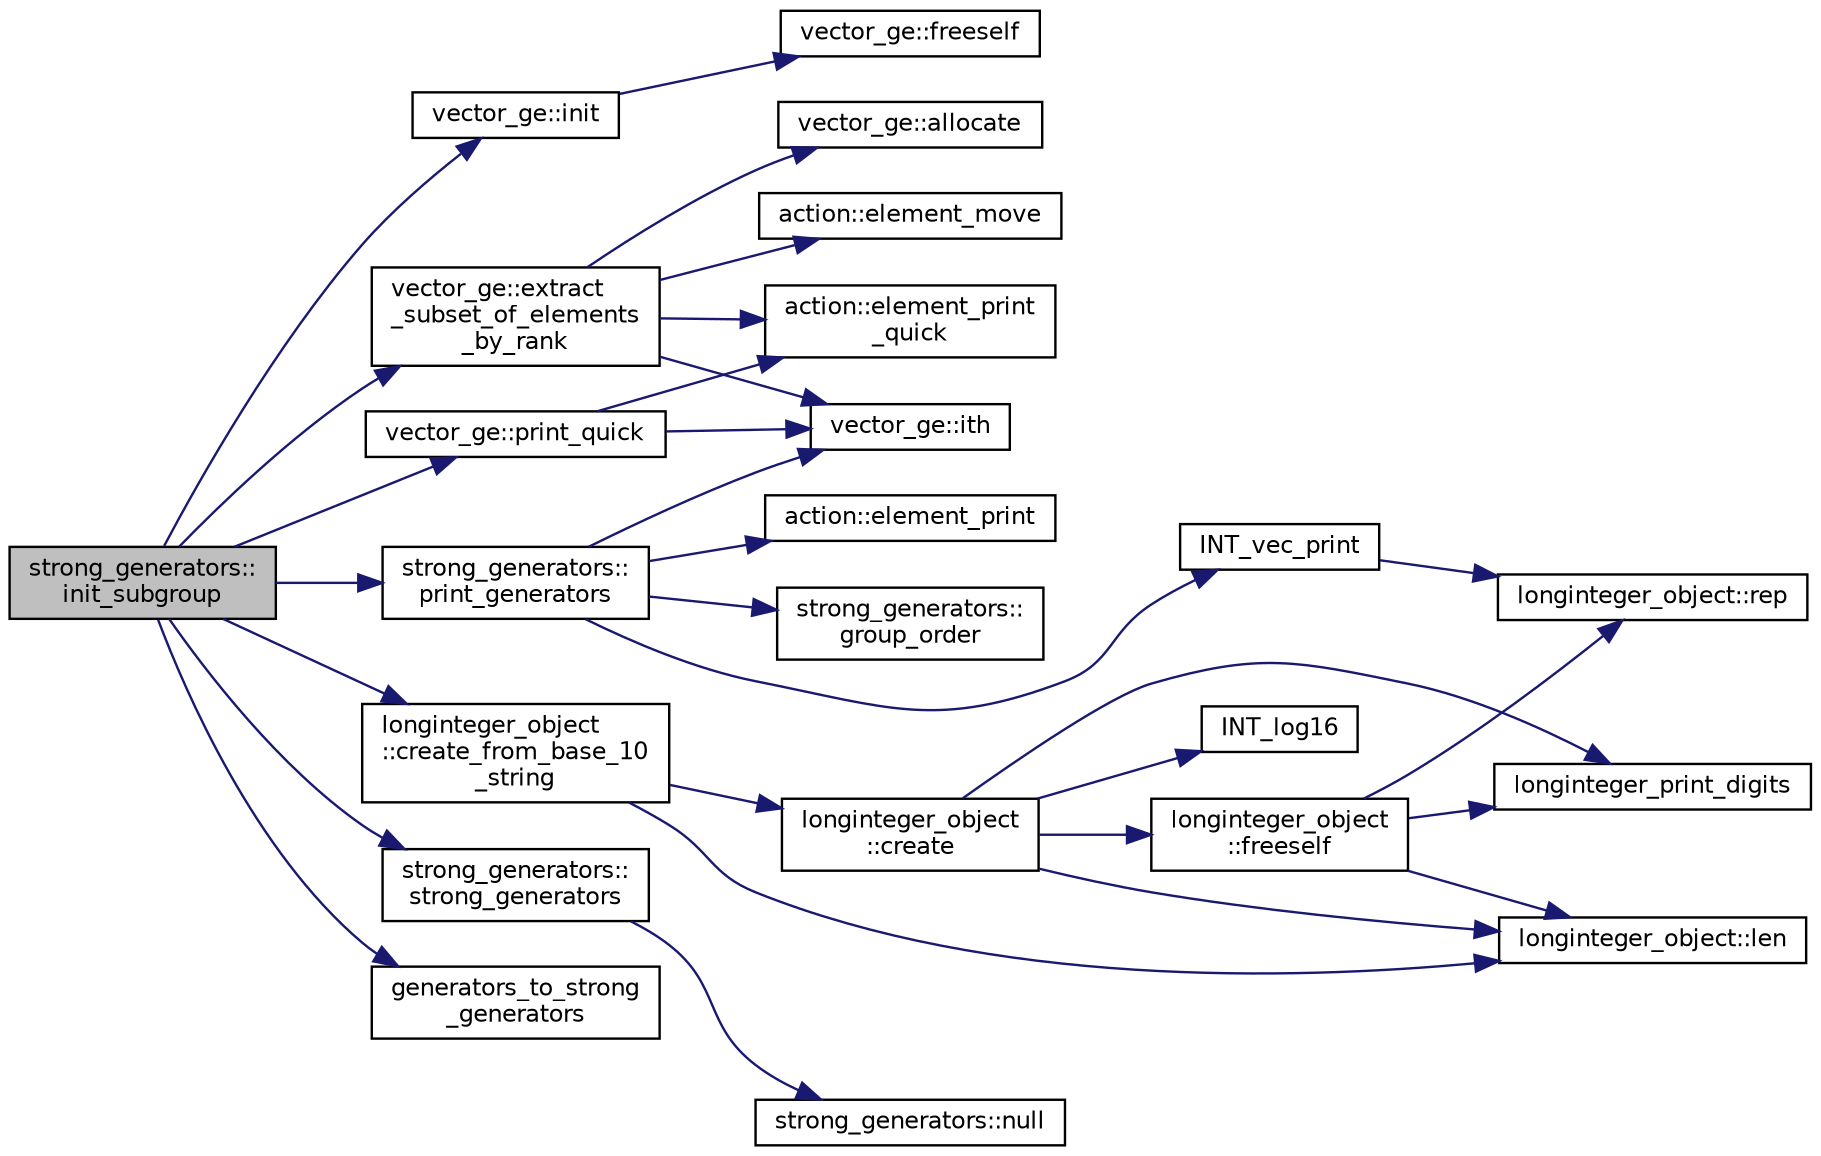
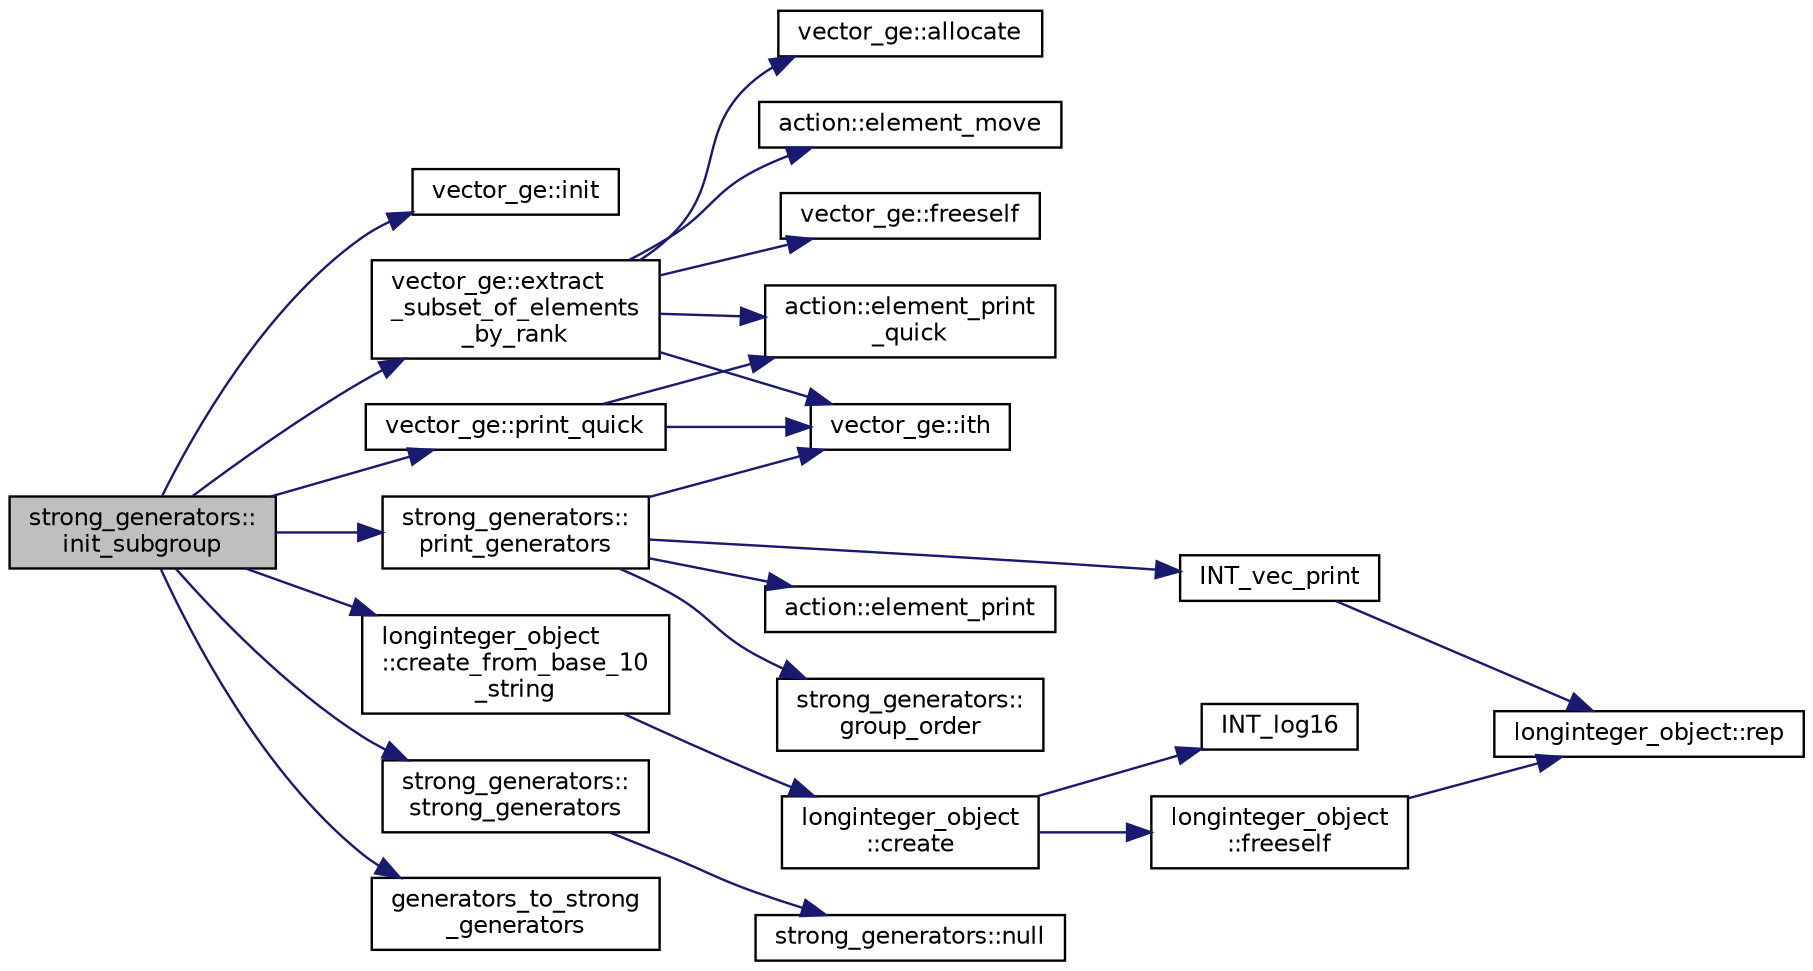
(697, 78) -> (724, 260)
(1653, 787) -> none
(1653, 940) -> none
